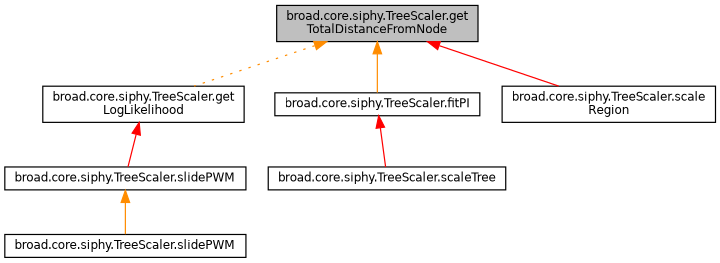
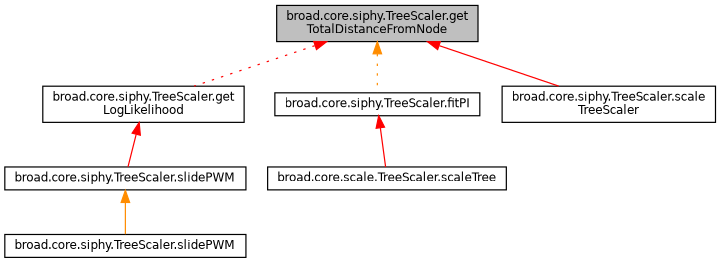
(254, 66) -> (254, 66)
(377, 73) -> (377, 73)
(609, 104) -> (609, 104)
(387, 178) -> (387, 178)
